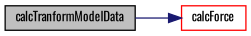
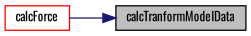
(152, 18) -> (86, 18)
